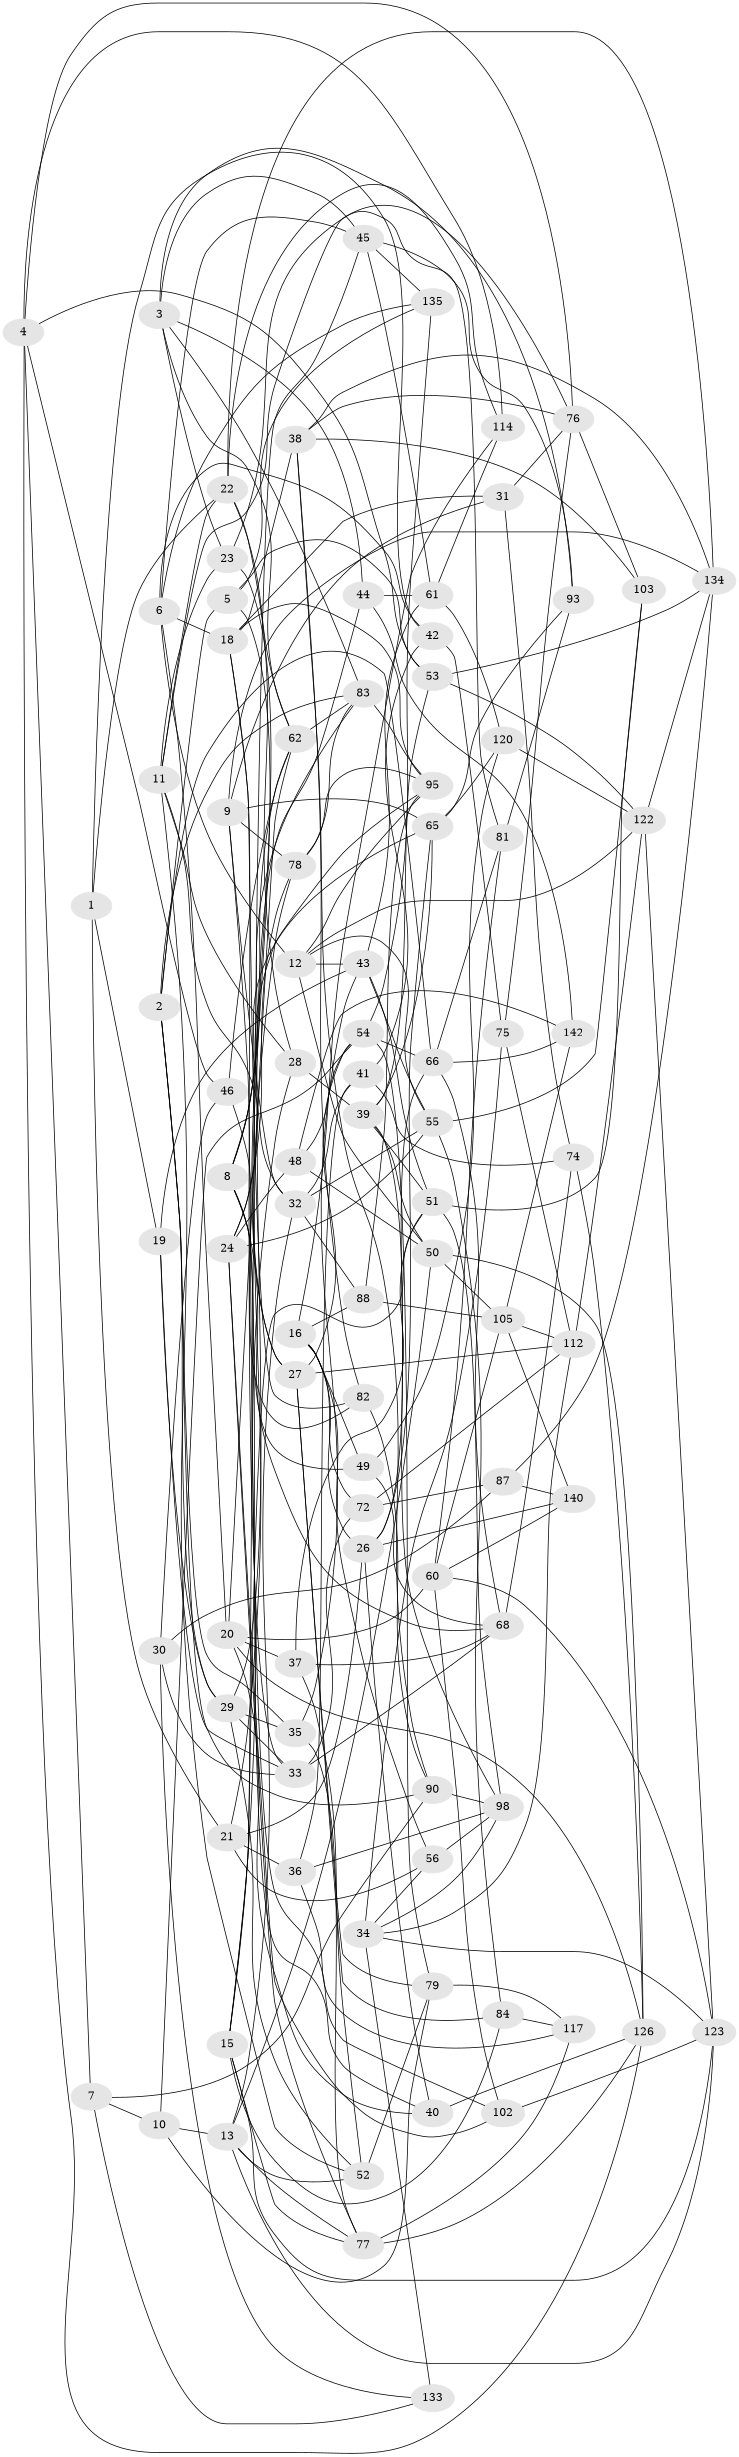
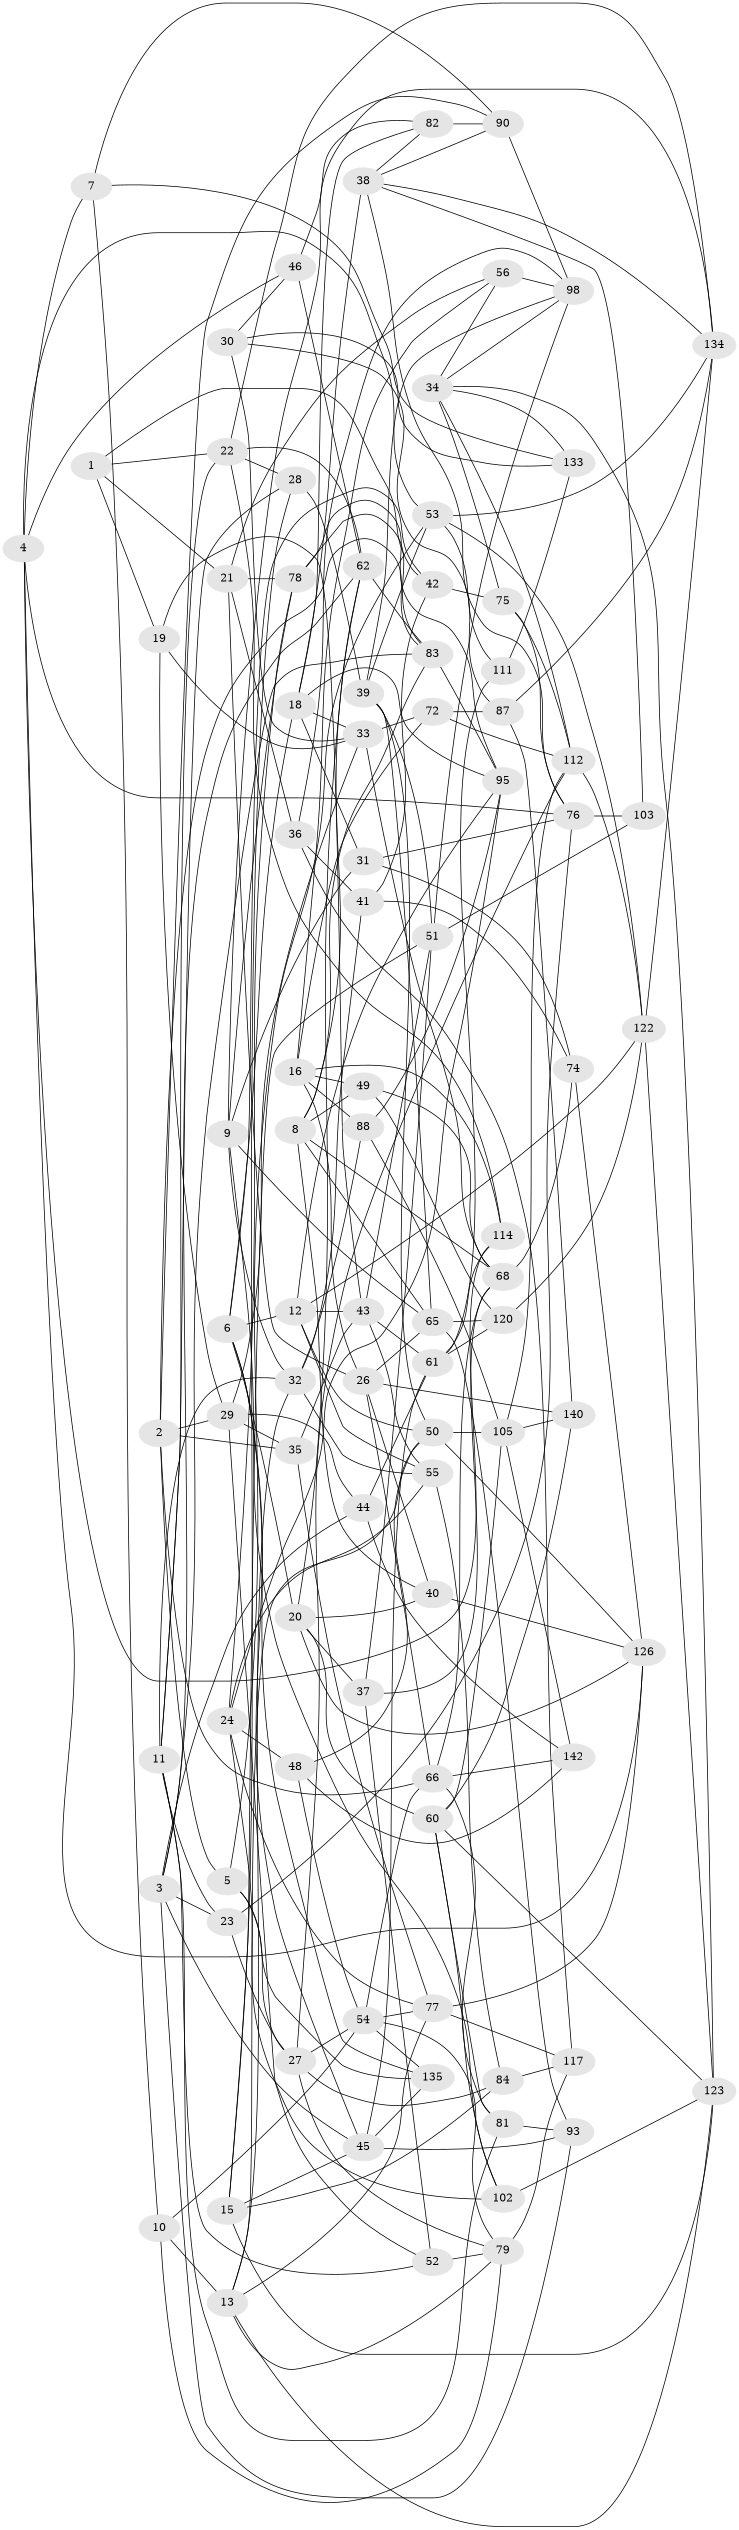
none -> (503, 671)
(611, 909) -> none
(262, 2164) -> (396, 2015)
(286, 2179) -> (362, 2350)
